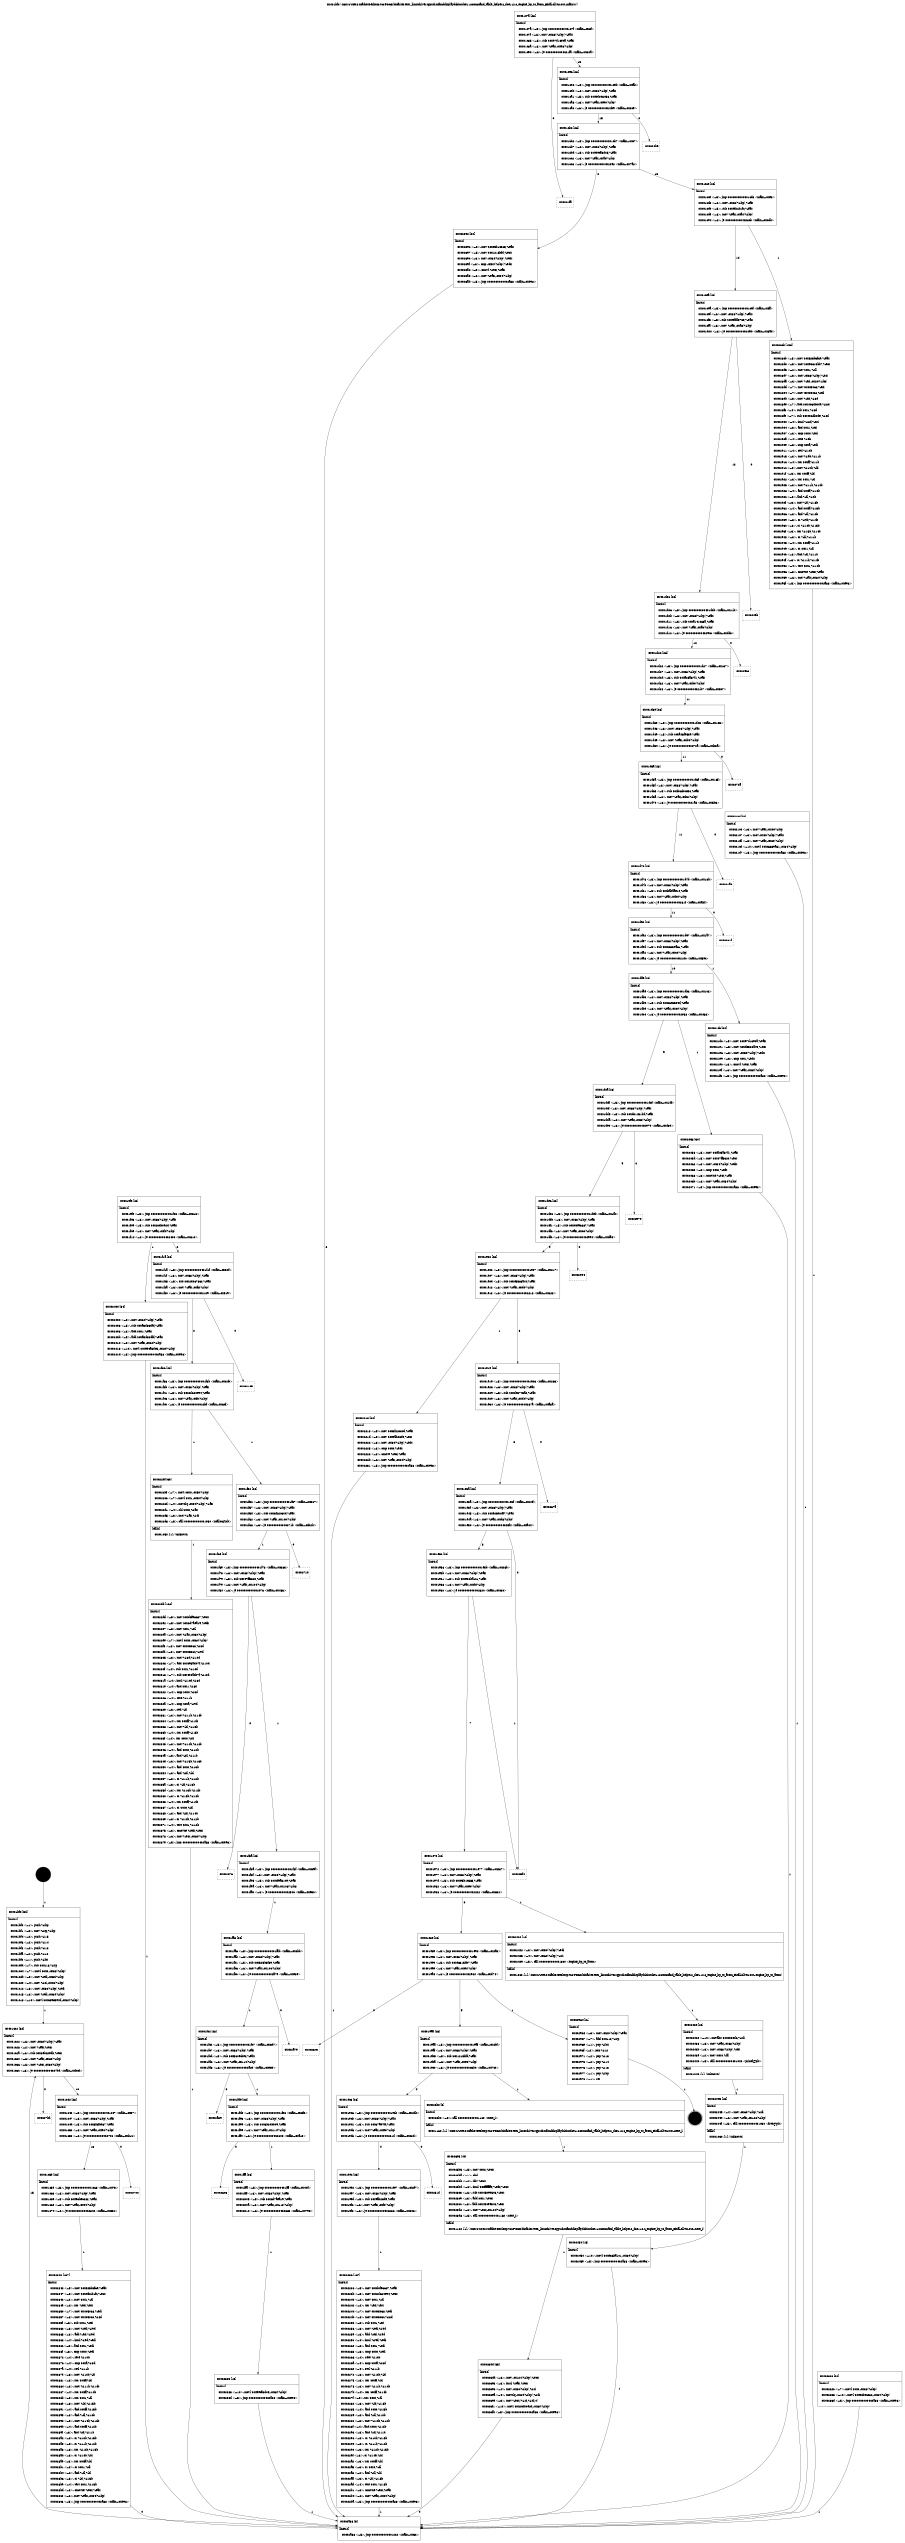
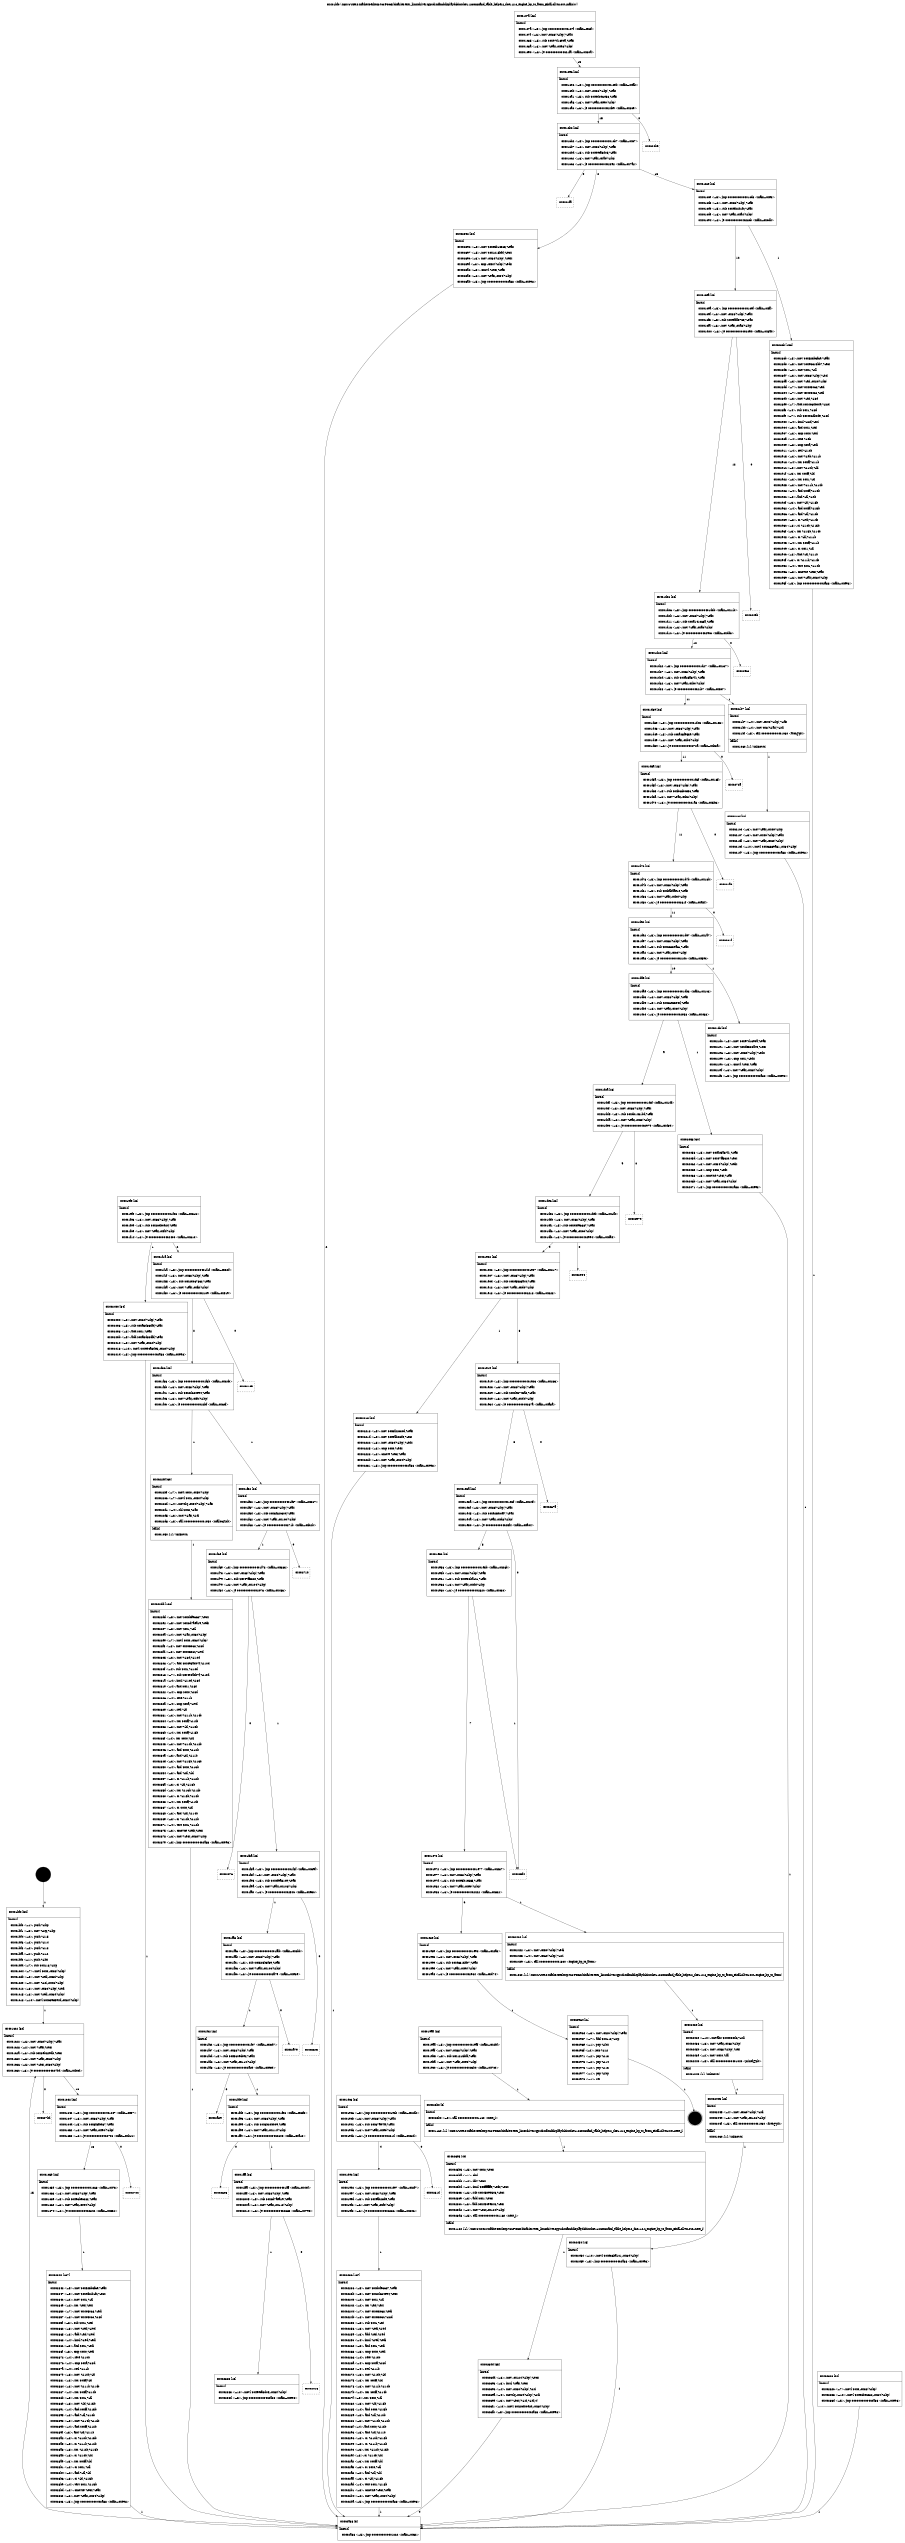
(552, 127) -> (577, 183)
none -> (767, 728)
(796, 1978) -> none
(460, 2002) -> none
(372, 2012) -> (317, 1969)
(420, 2084) -> none
none -> (311, 2389)
(279, 2476) -> none
(141, 2512) -> (141, 2512)
